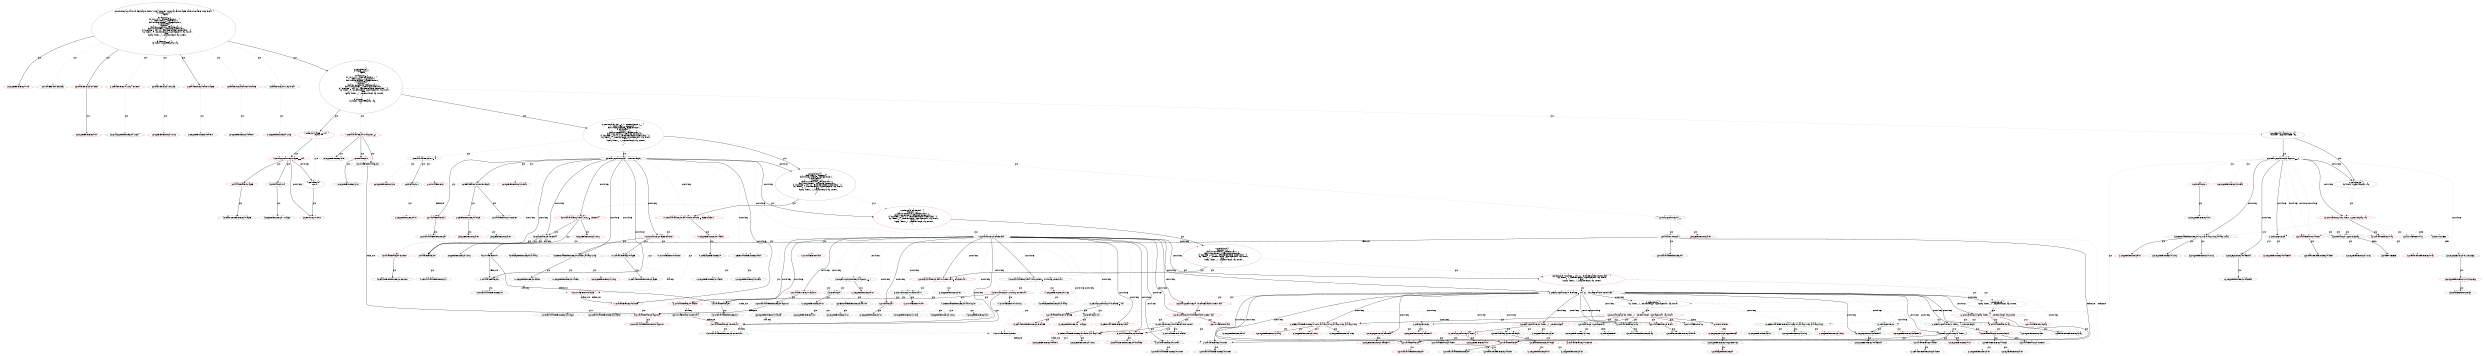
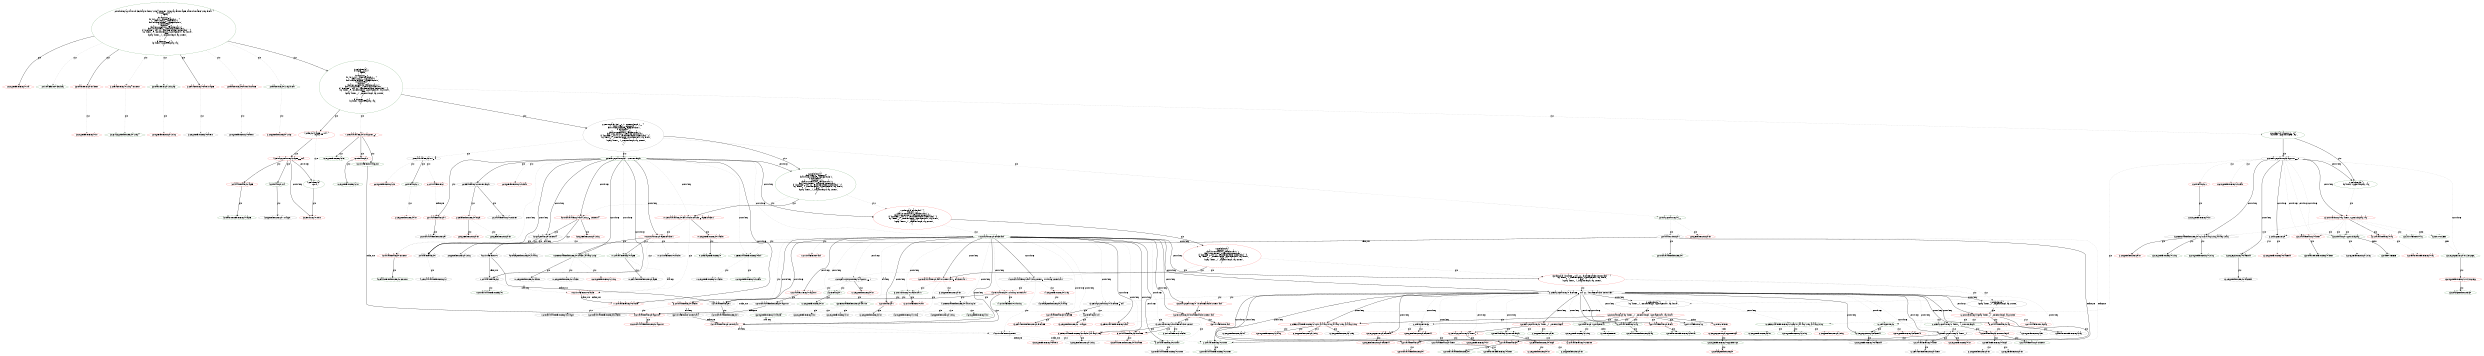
(87, 111) -> (87, 111)
(886, 279) -> (886, 279)
(724, 334) -> none
